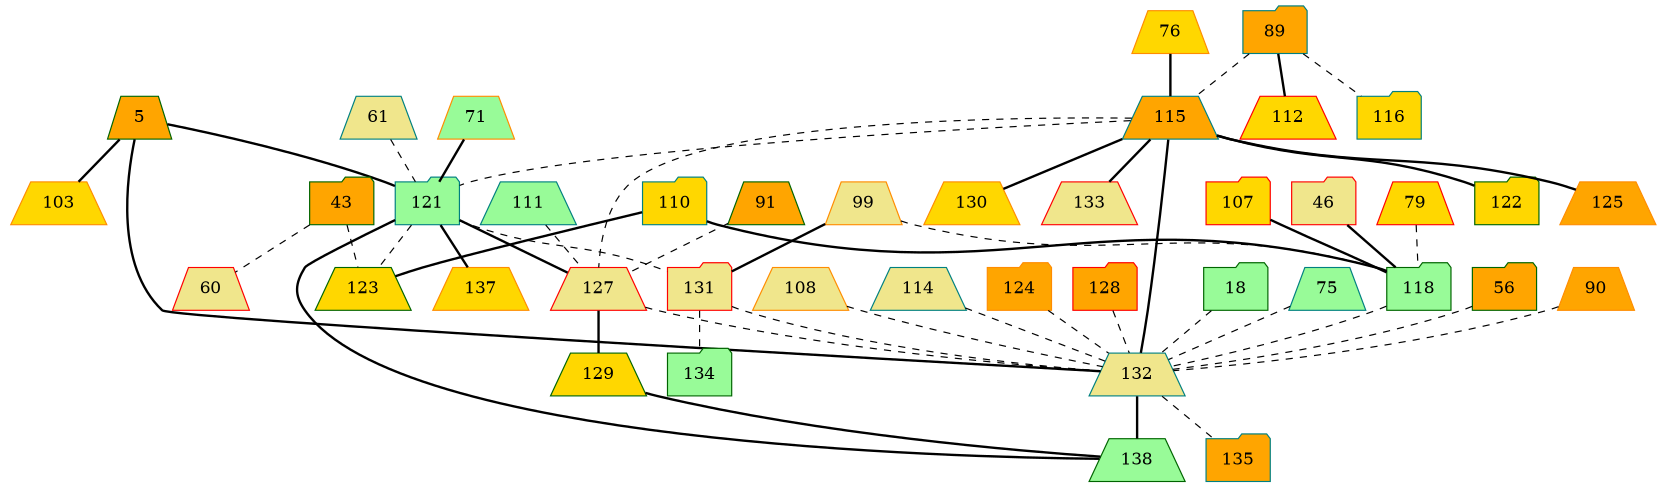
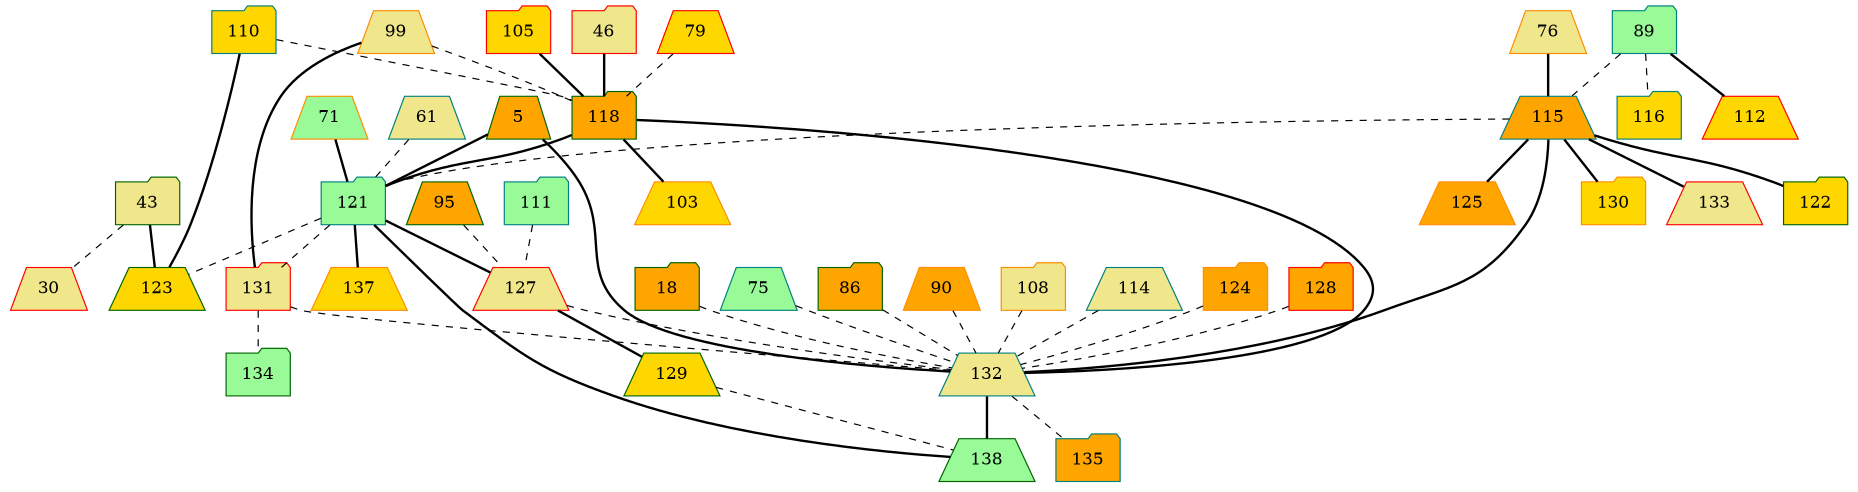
(1170, 32) -> (1548, 32)
(1275, 32) -> (1644, 32)
(831, 130) -> none
none -> (502, 156)
(99, 161) -> (644, 161)
(342, 203) -> (148, 203)
(528, 203) -> (536, 203)
(766, 203) -> (445, 203)
(972, 203) -> (1614, 203)
(1238, 203) -> (519, 32)
(353, 249) -> (152, 246)
(1013, 249) -> (424, 69)
(211, 289) -> (49, 289)
(801, 289) -> (1033, 289)
(1236, 289) -> (667, 289)
(1419, 289) -> (604, 118)
(1504, 289) -> (850, 289)
(1280, 340) -> (1206, 191)
(872, 434) -> (835, 419)
